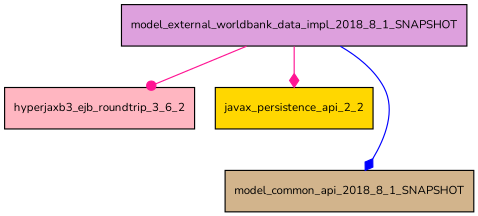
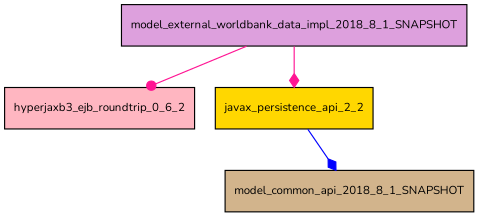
(387, 94) -> (318, 144)
(100, 108) -> (100, 108)
